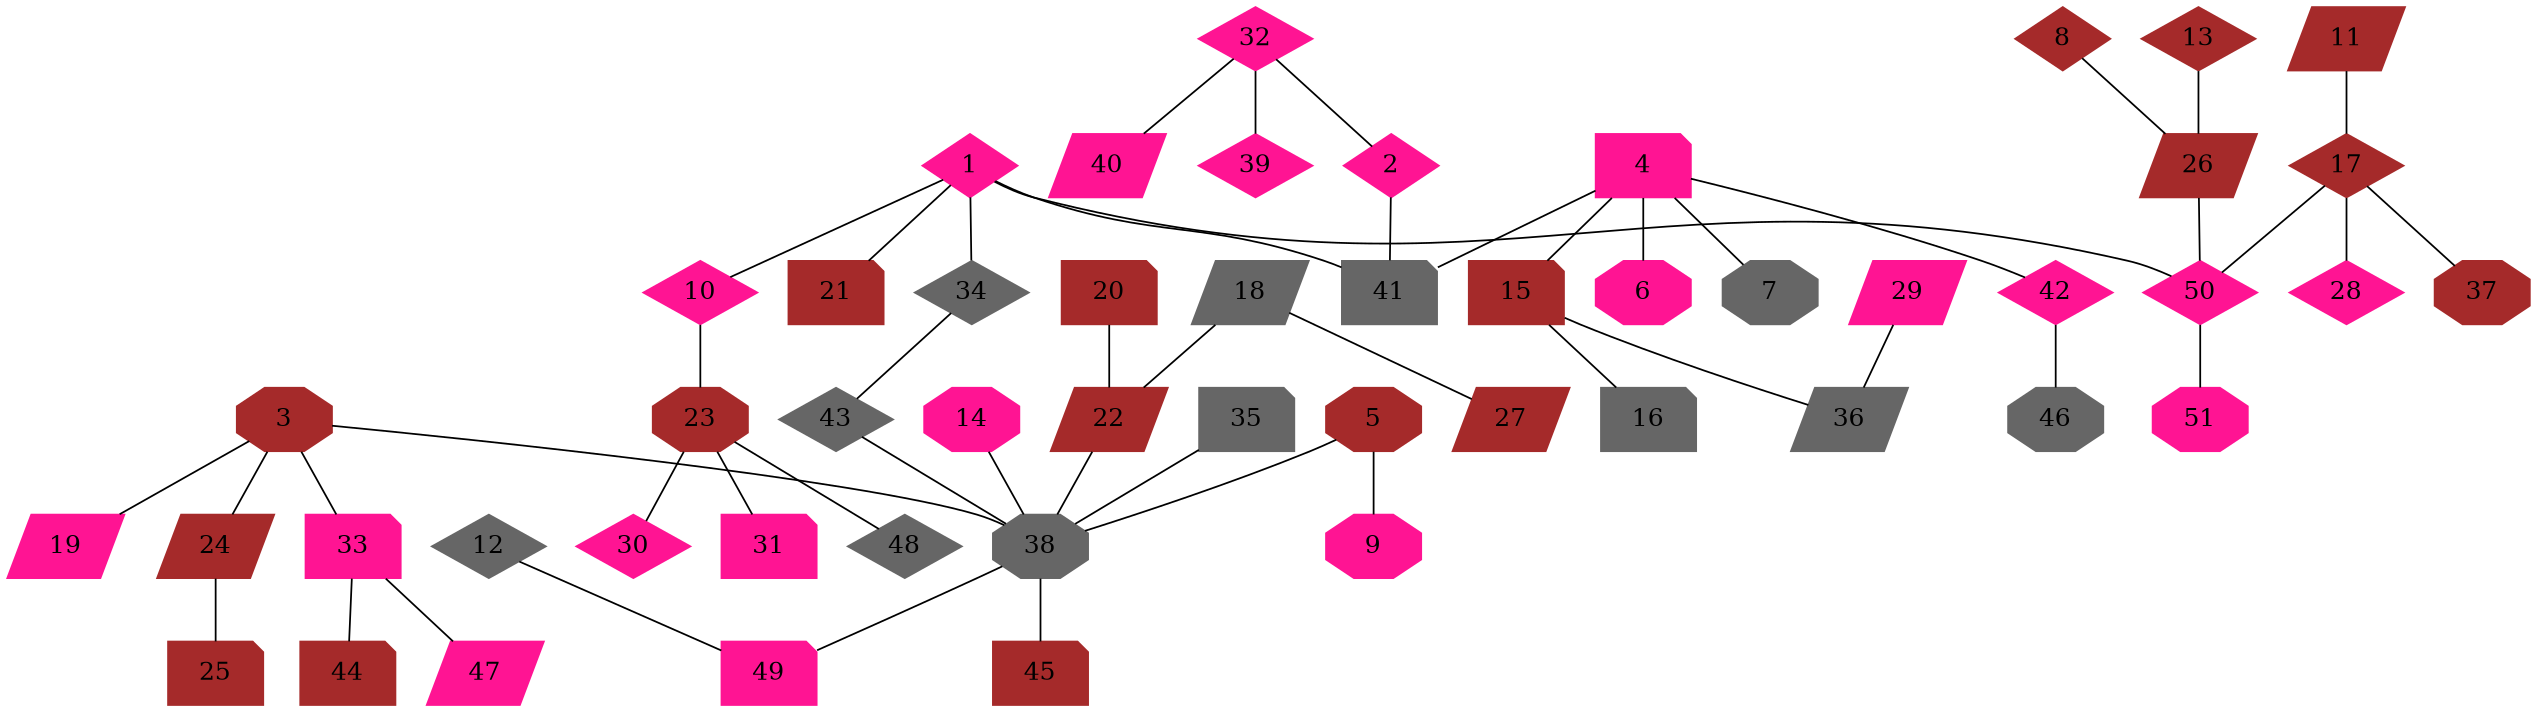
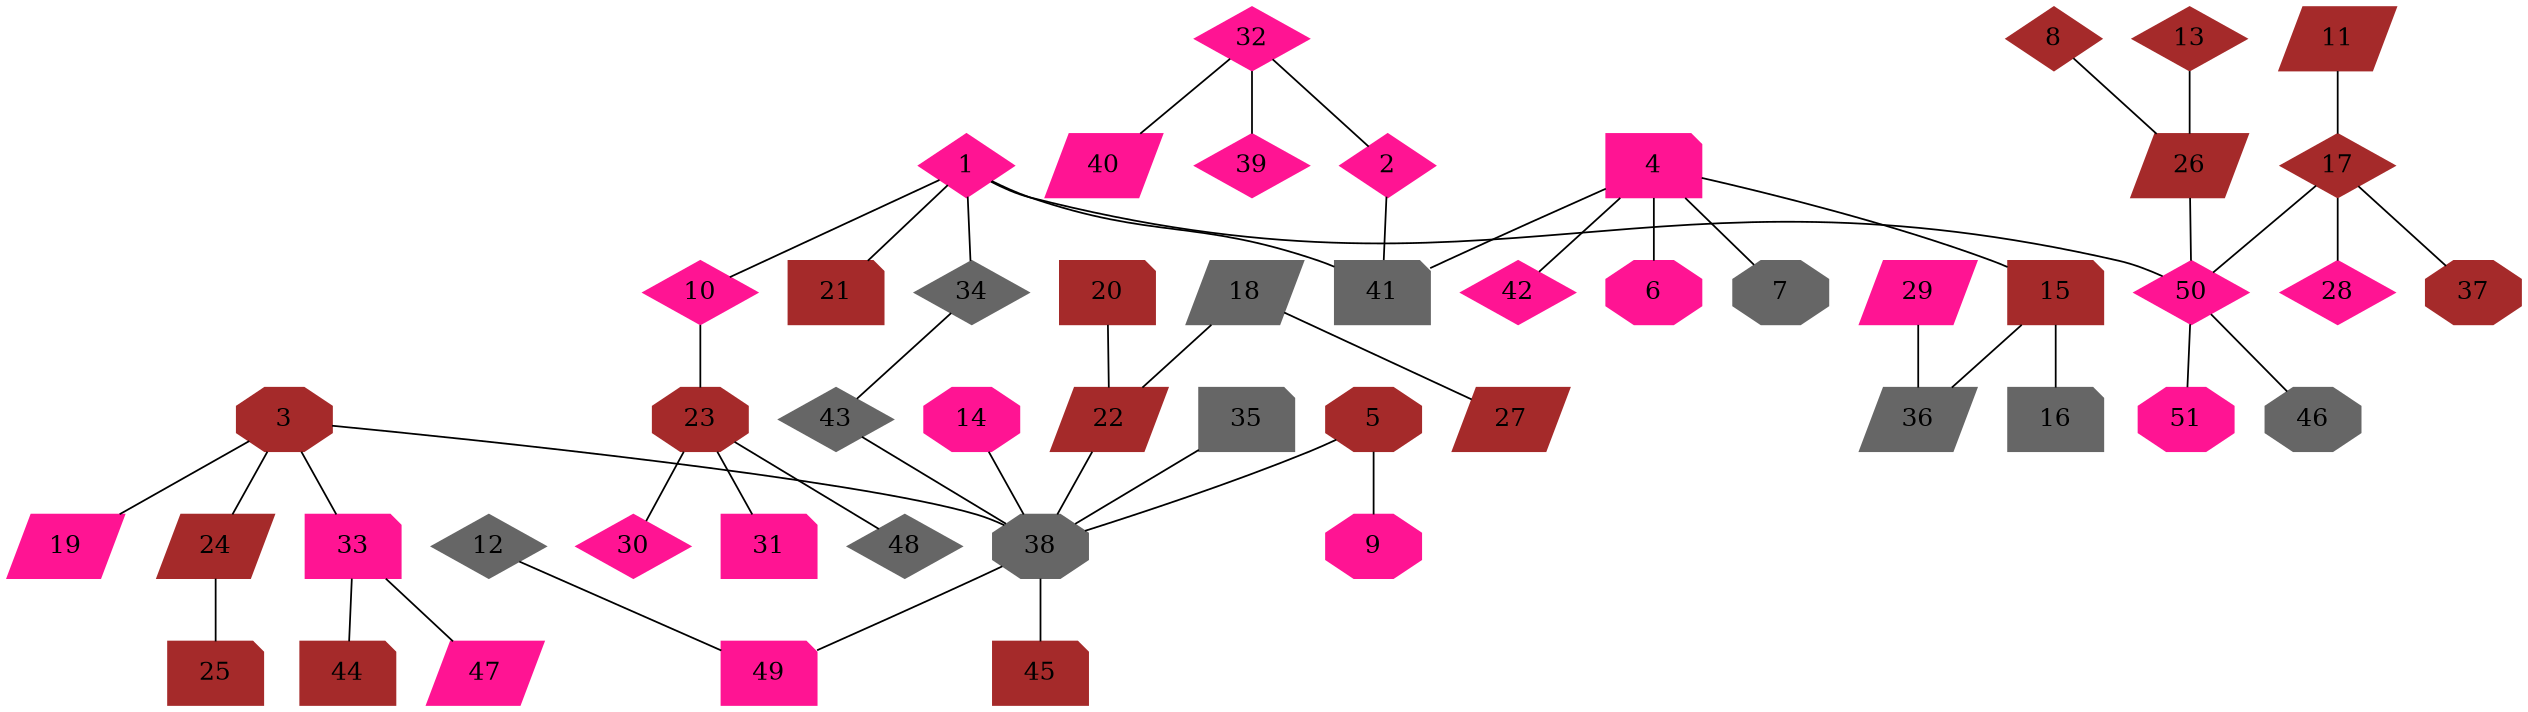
(2056, 356) -> (2249, 353)
